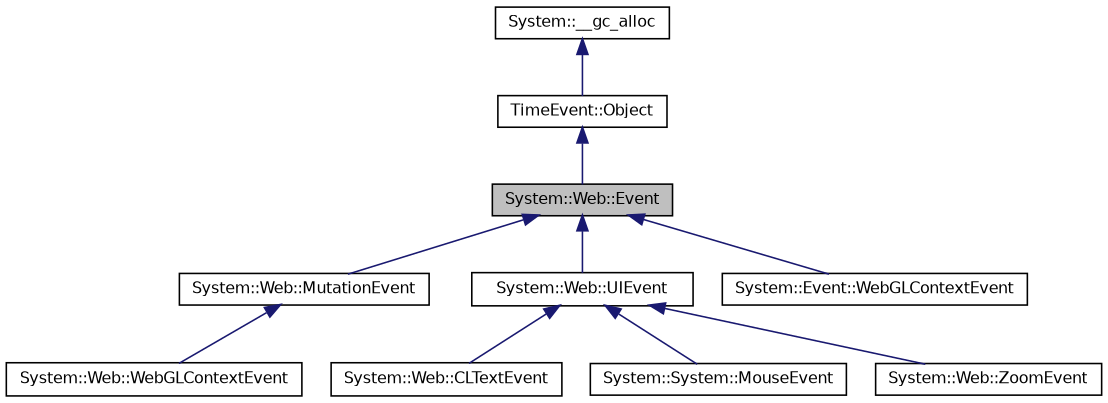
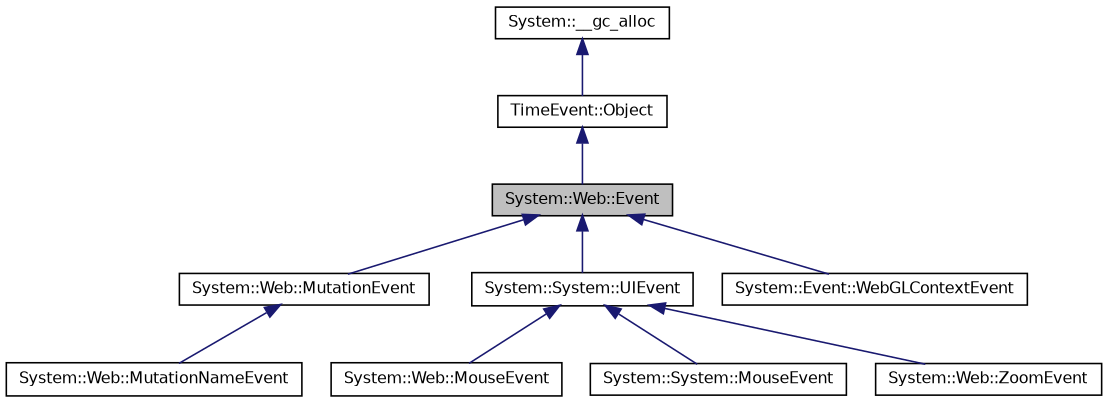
(582, 289) -> (582, 289)
(154, 379) -> (154, 379)
(447, 379) -> (447, 379)
